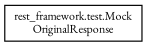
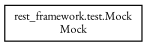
(73, 23) -> (73, 23)
